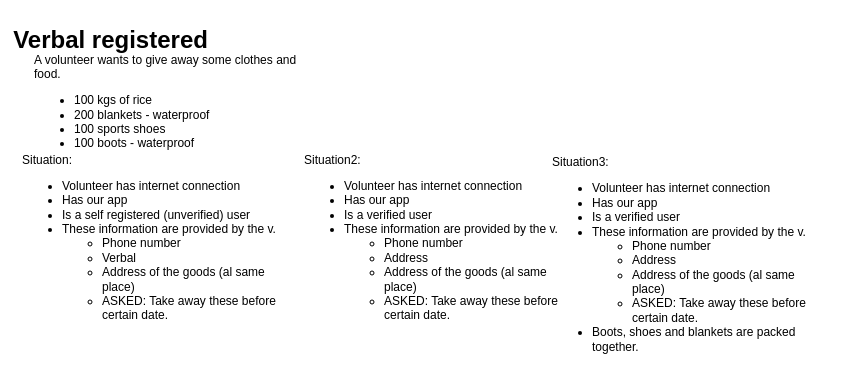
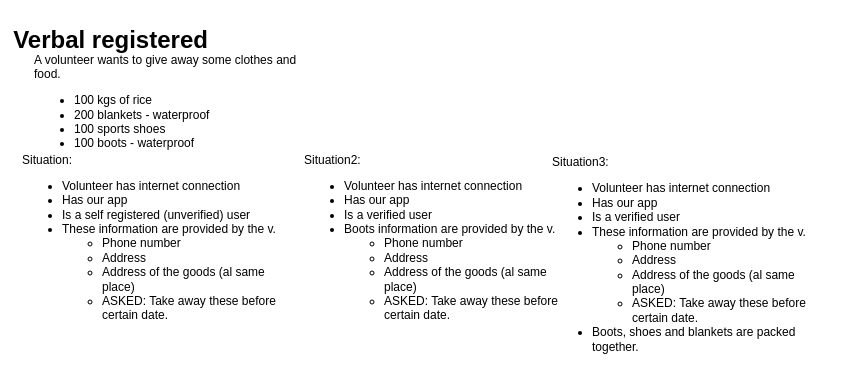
(153, 241) -> (153, 241)
(435, 241) -> (435, 241)
